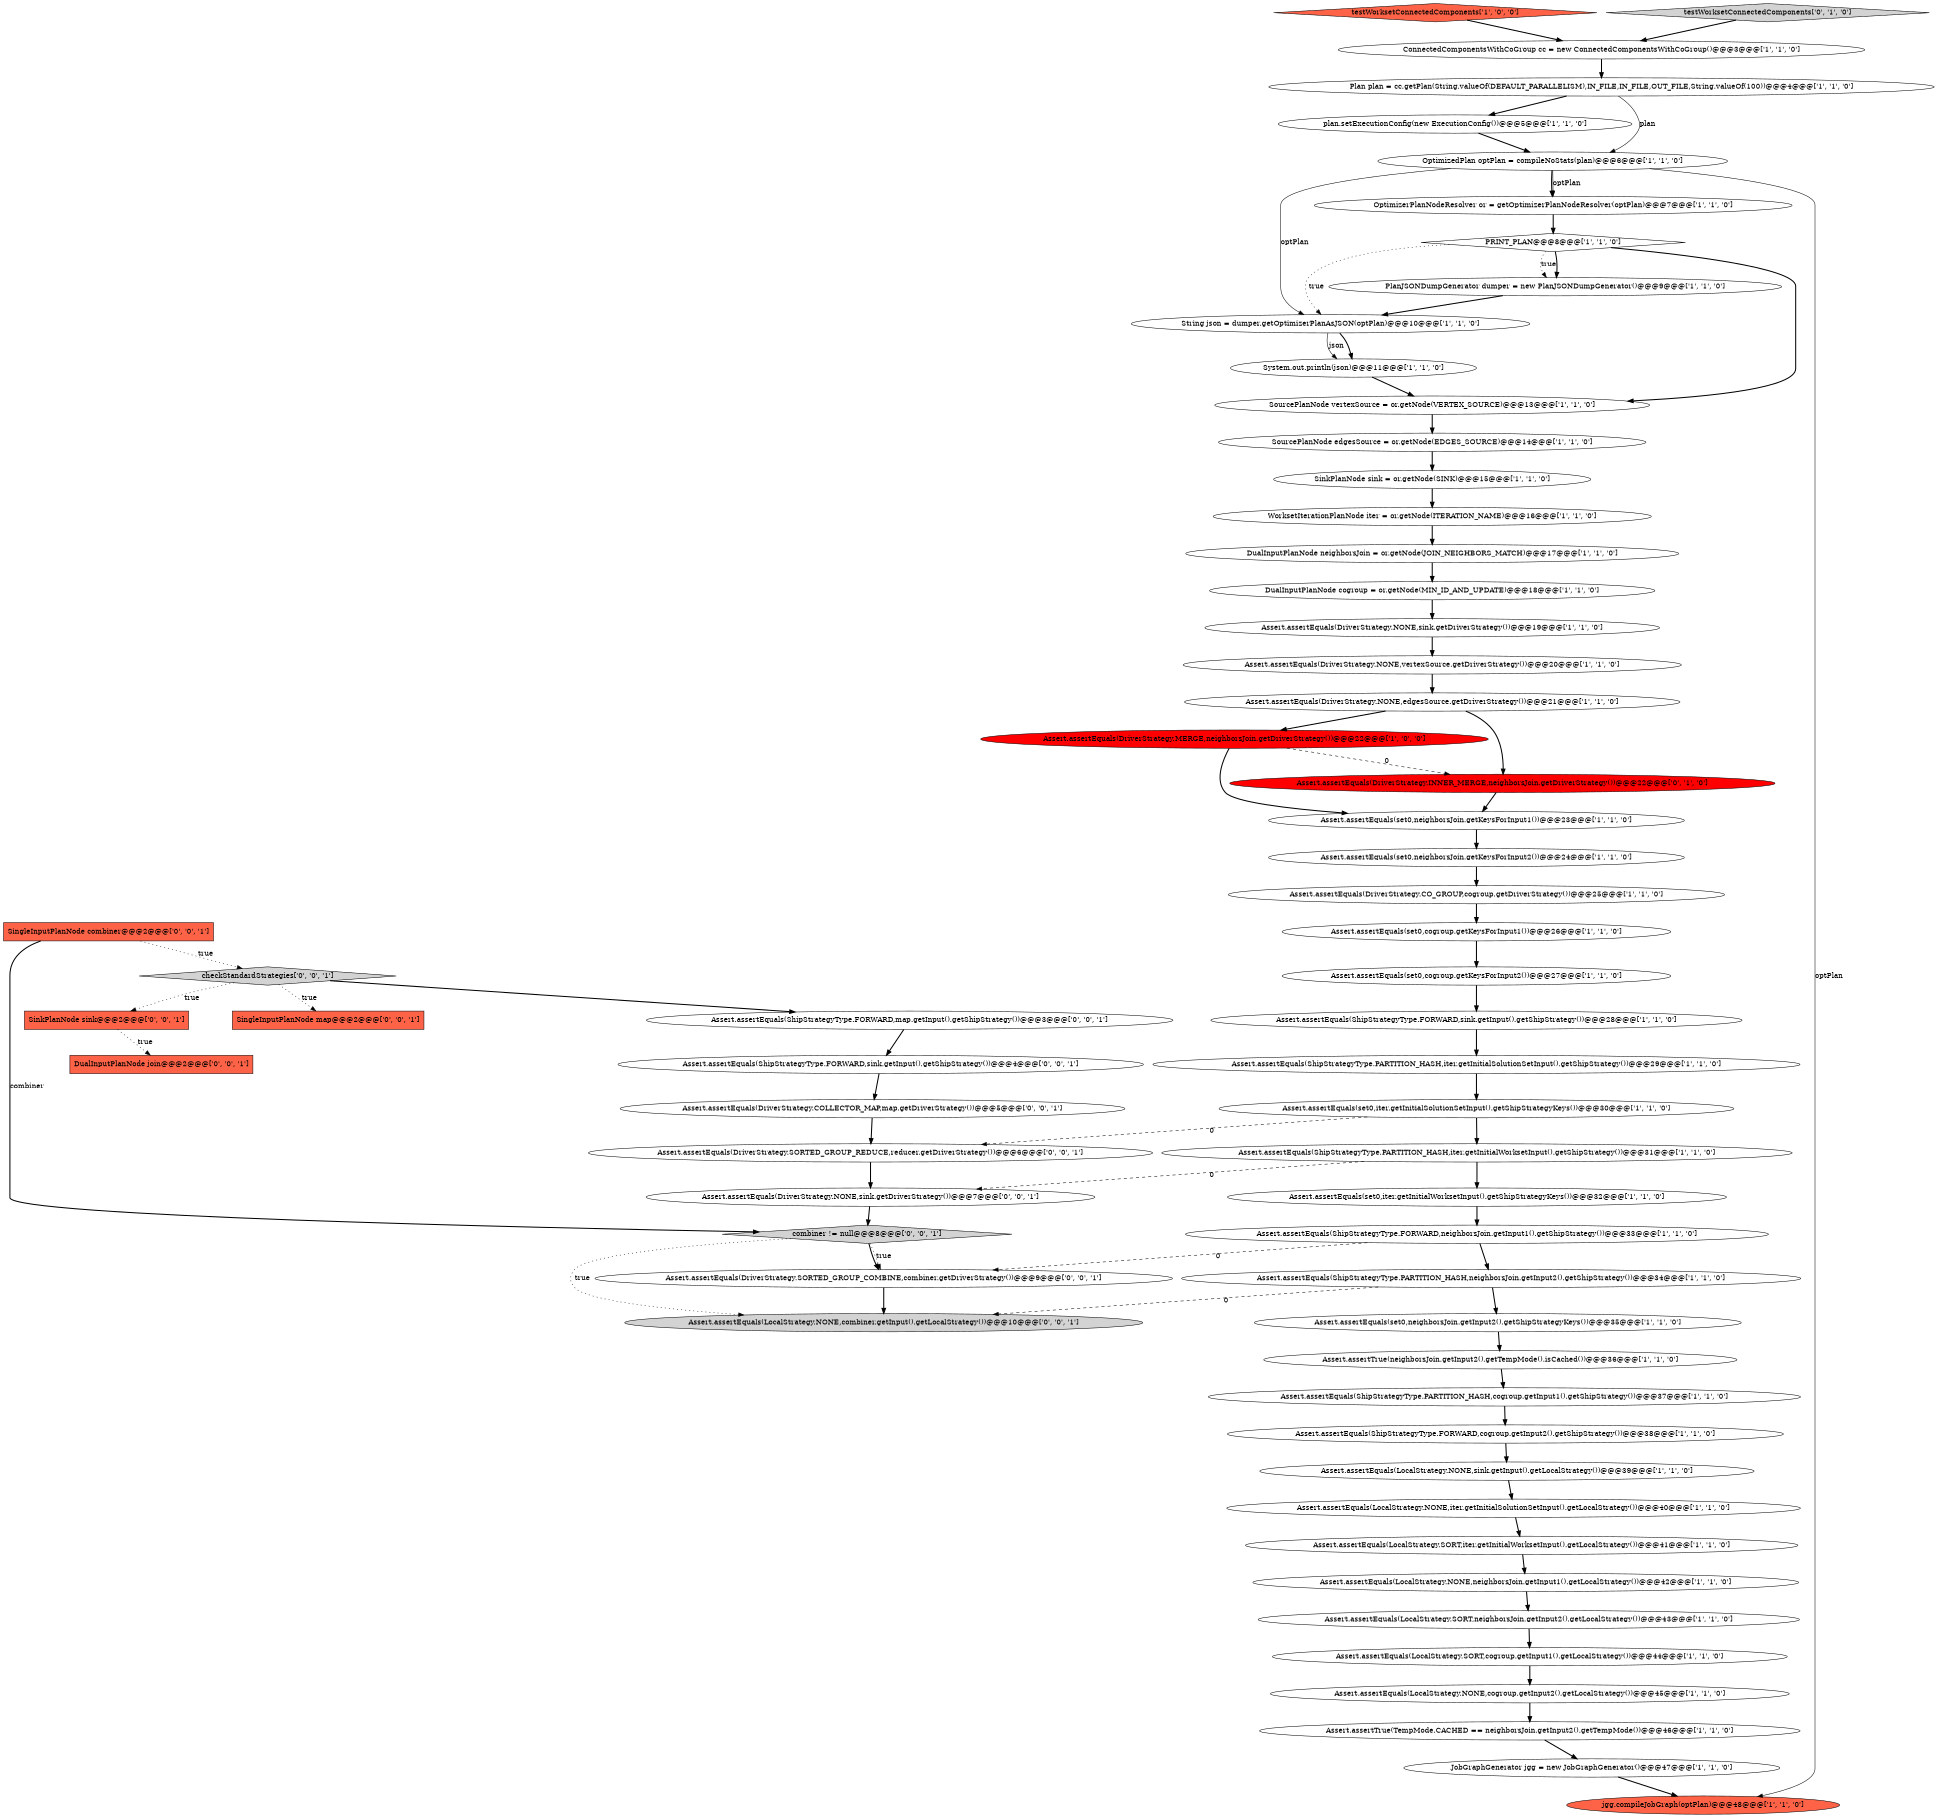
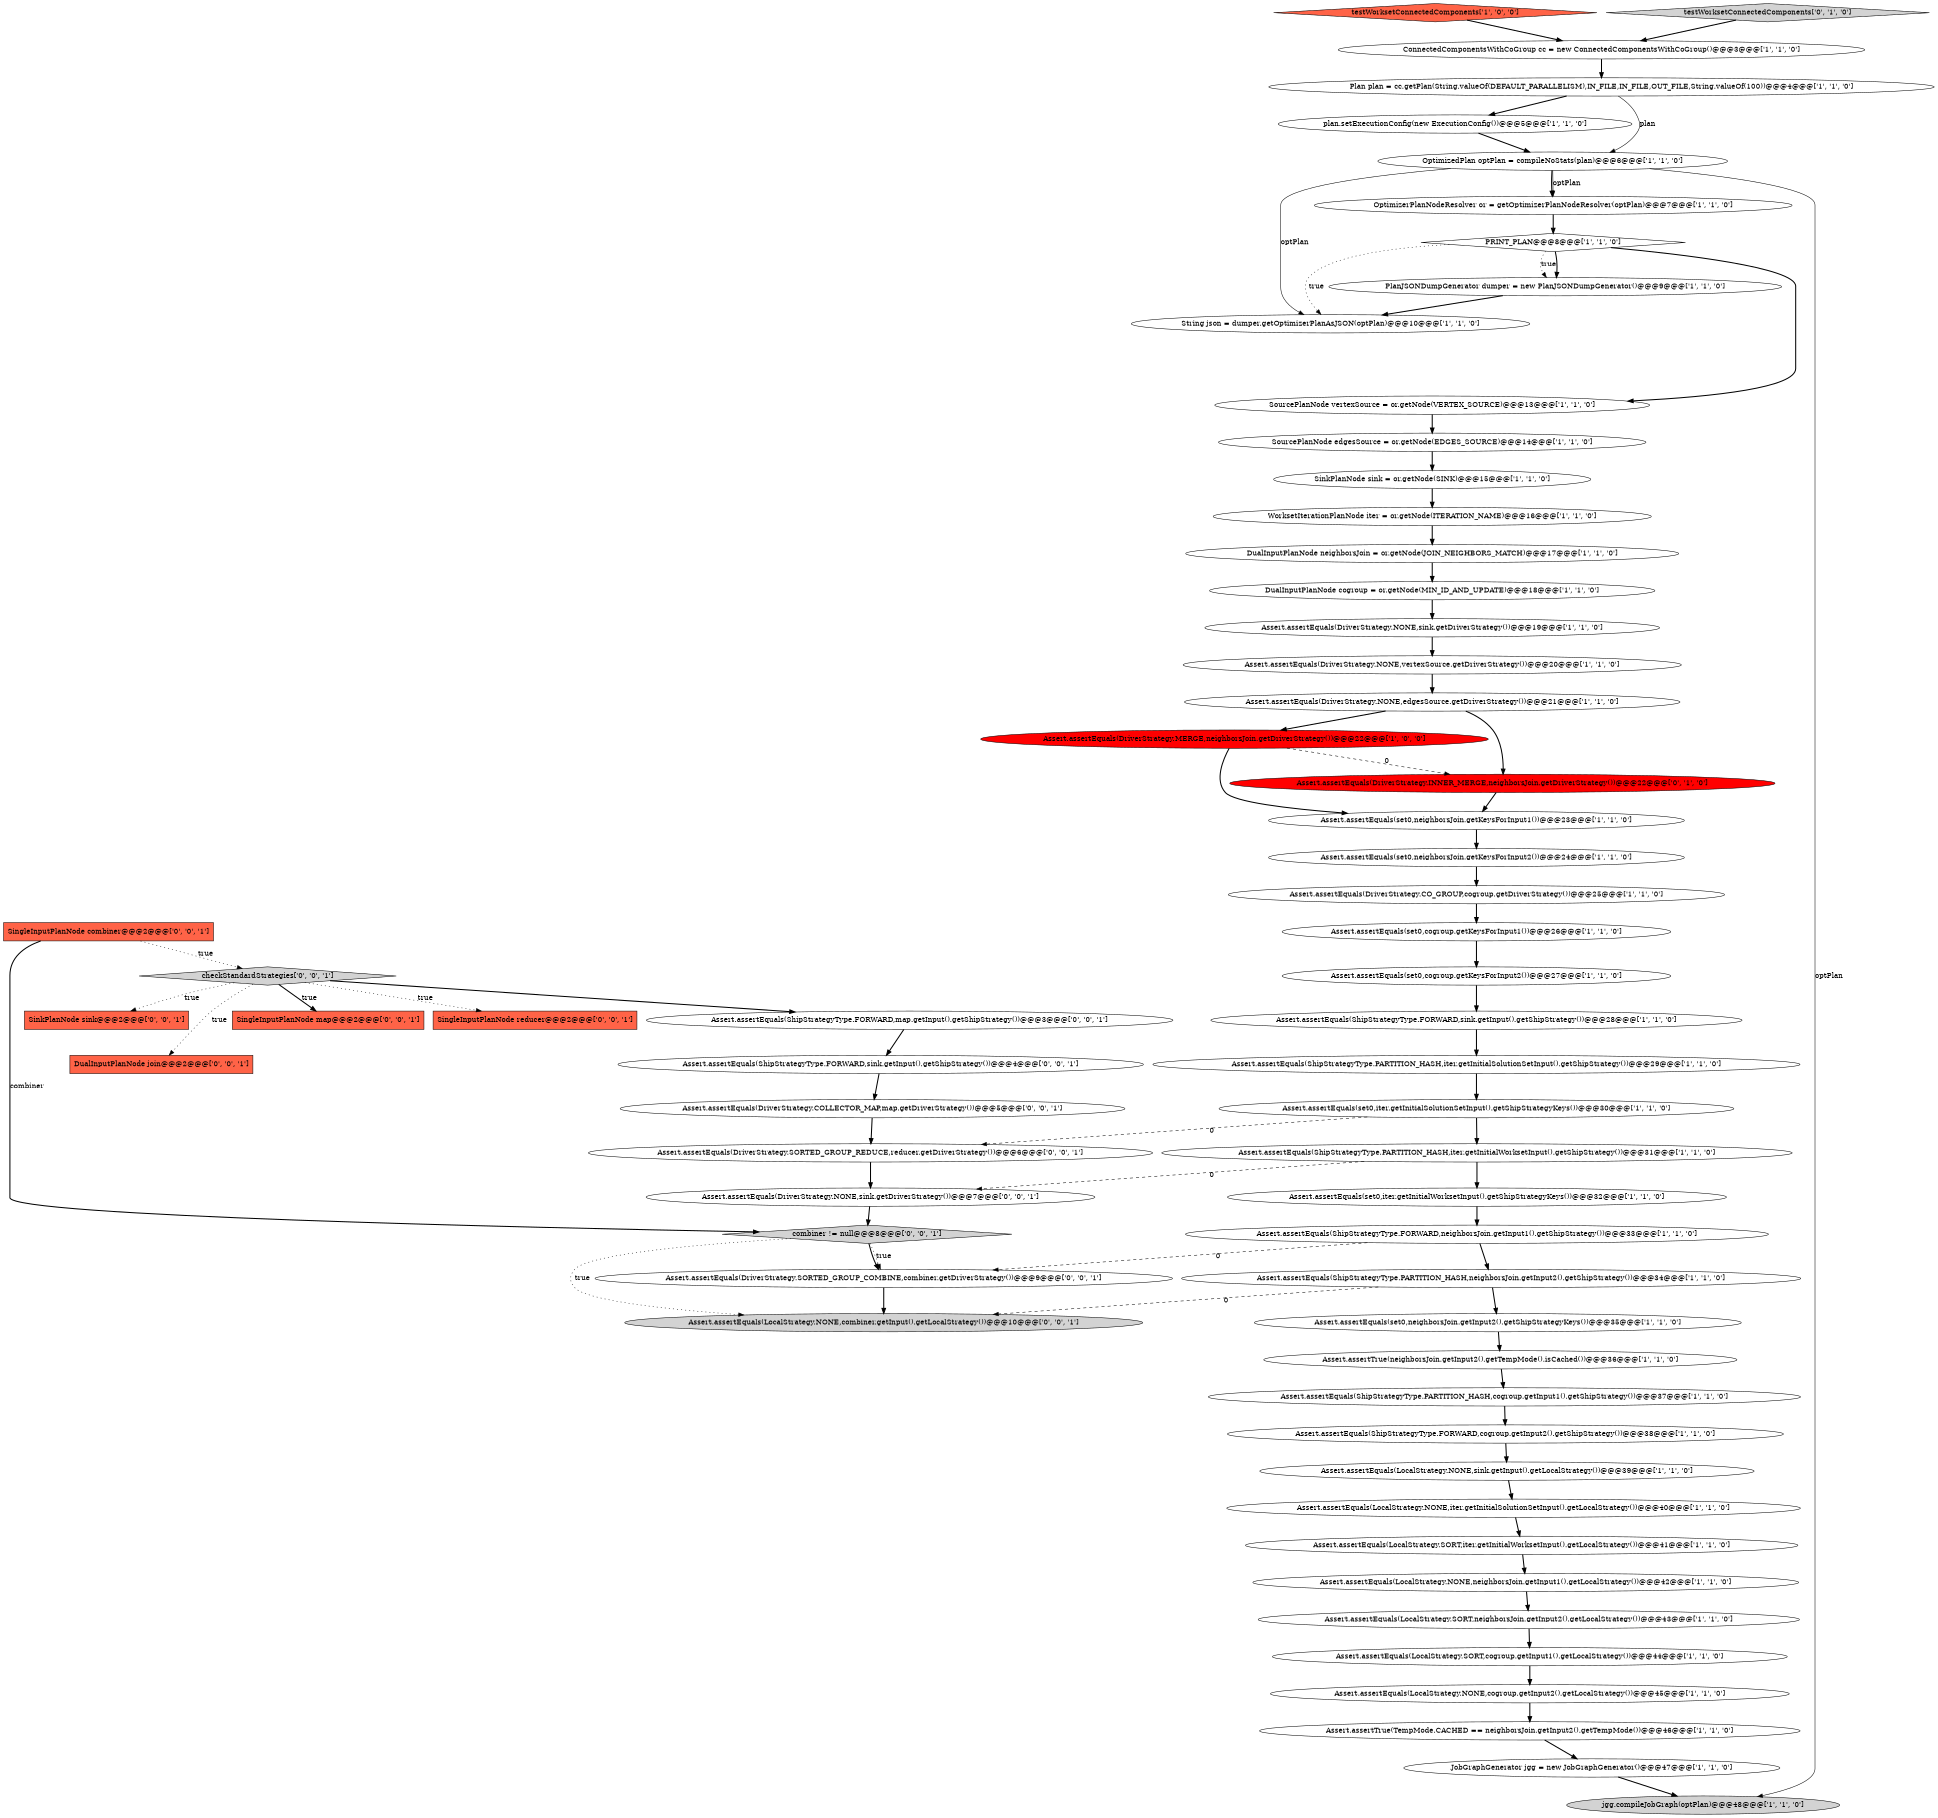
(1353, 368) -> none
(295, 996) -> (295, 996)
none -> (535, 1020)
(132, 1041) -> (209, 1013)
(1703, 1805) -> (1703, 1805)
